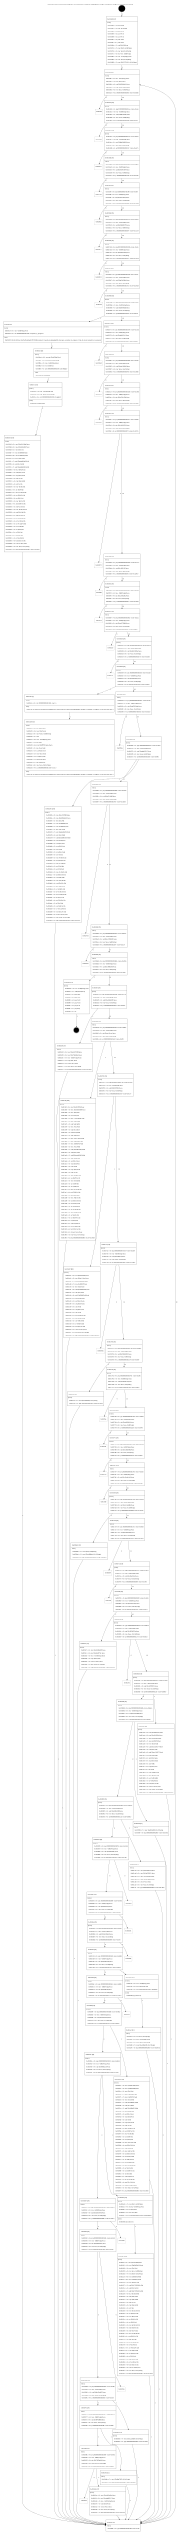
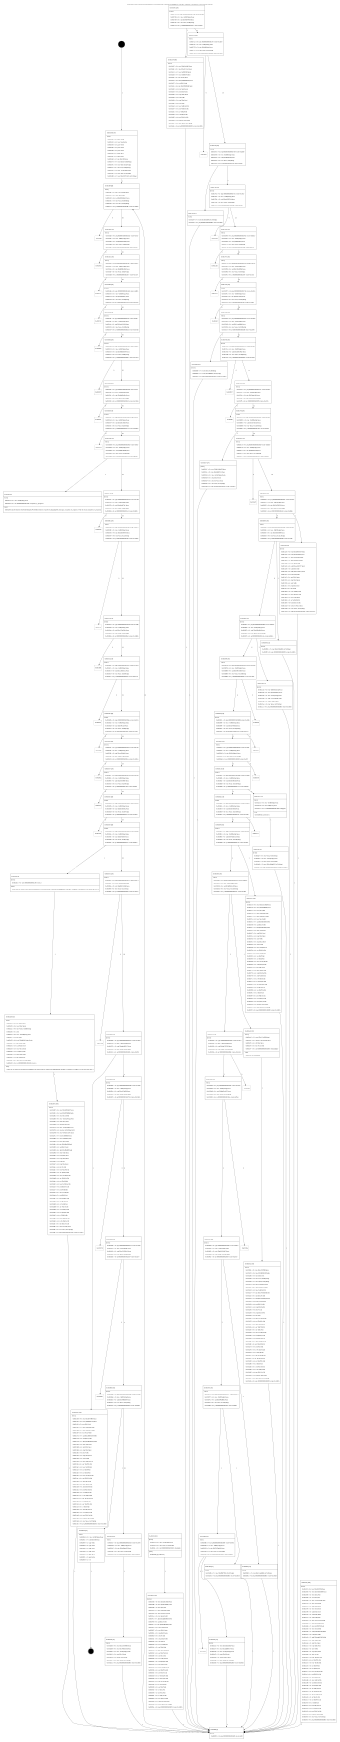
(51, 363) -> none
(109, 1030) -> none
none -> (66, 1168)
